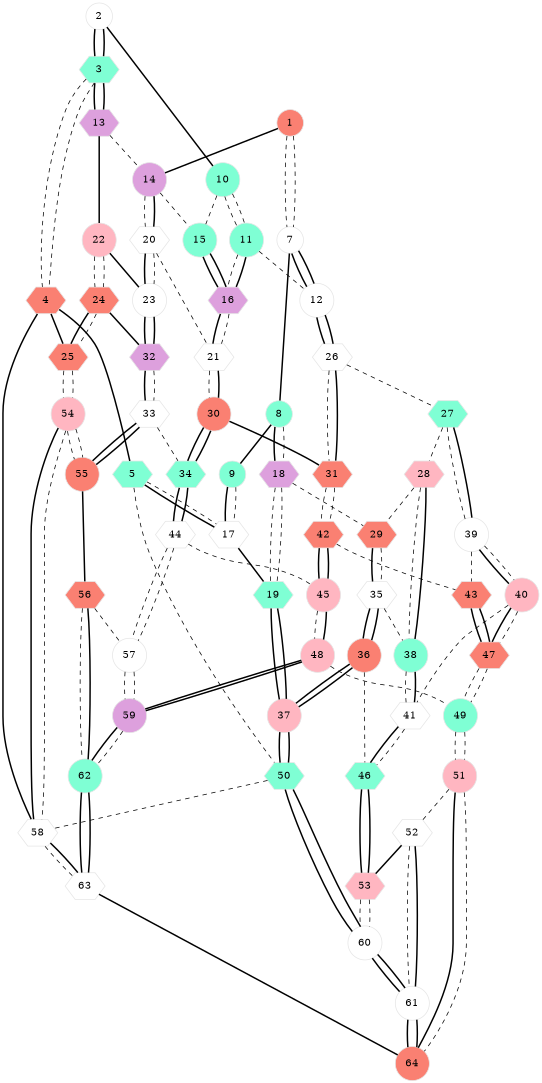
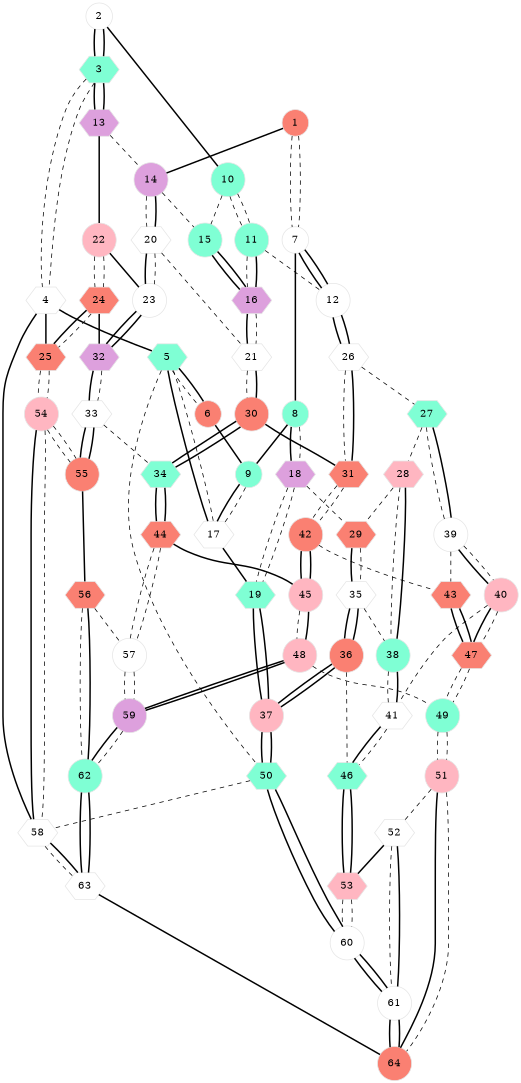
(46, 300) -> (46, 300)
none -> (208, 414)
(175, 535) -> (161, 535)
(324, 535) -> (306, 535)
(243, 563) -> (227, 563)
